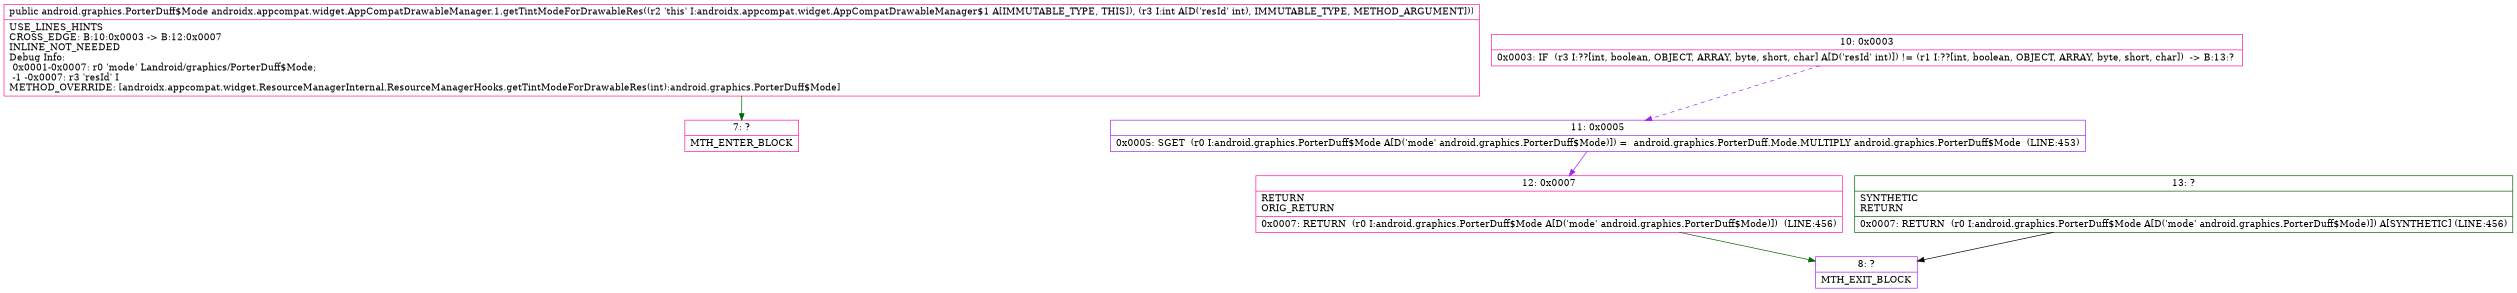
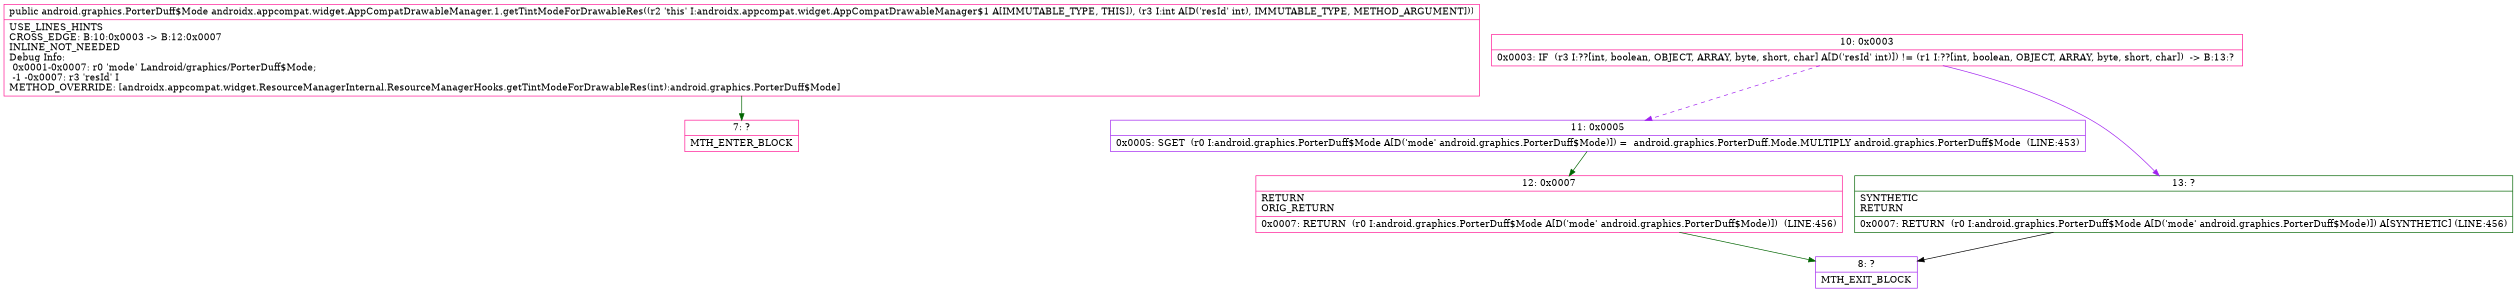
none -> (2057, 103)
(1580, 161) -> (1580, 161)
